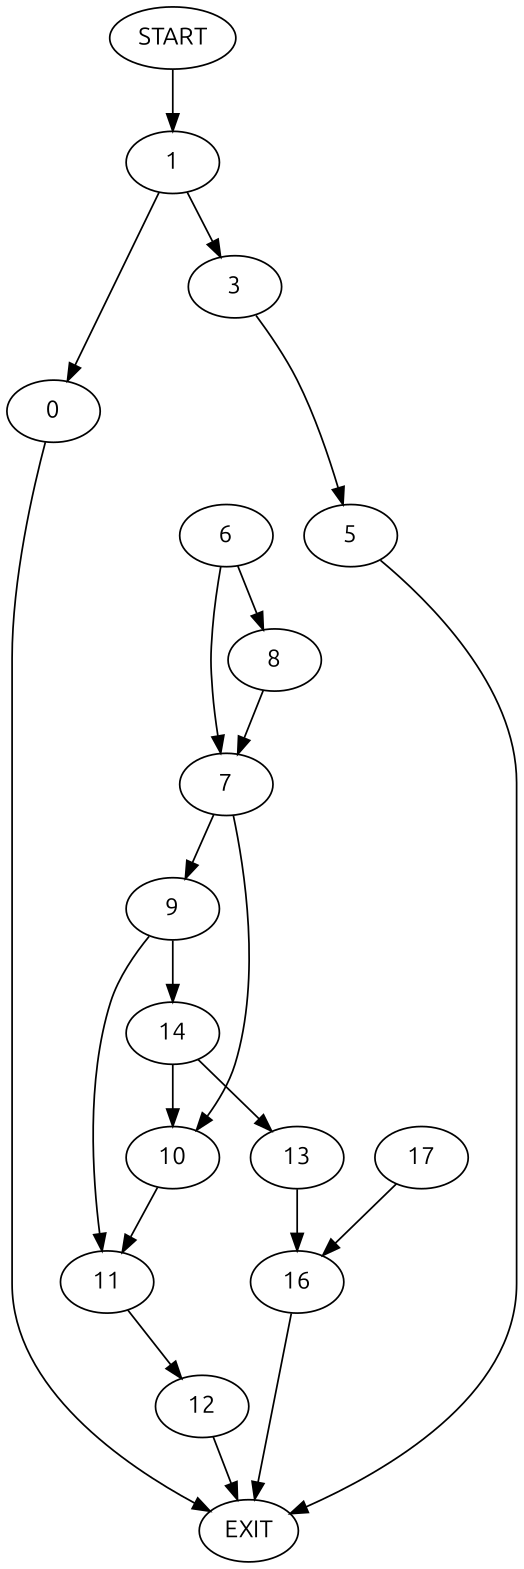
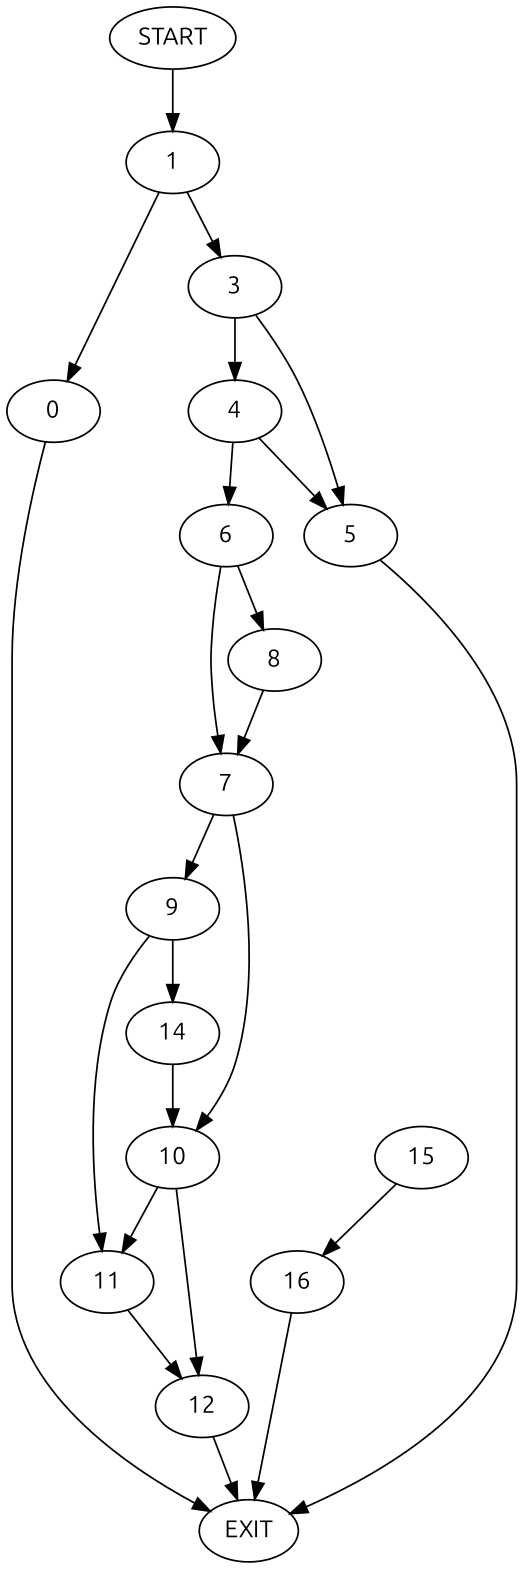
none -> (235, 411)
(297, 1158) -> none
(422, 1158) -> (422, 1158)
none -> (186, 1273)
